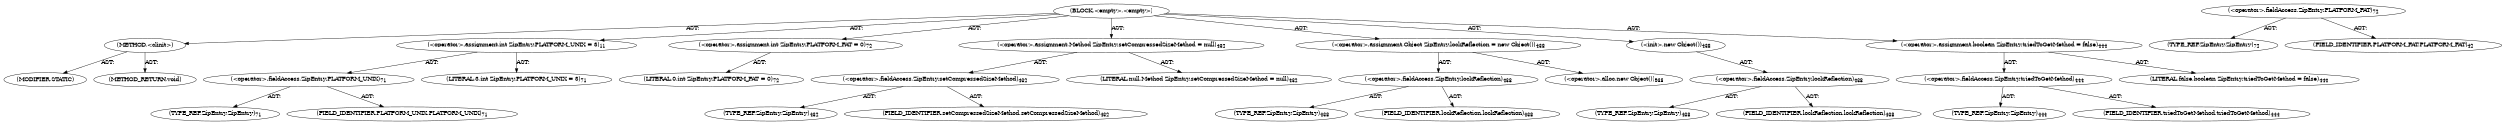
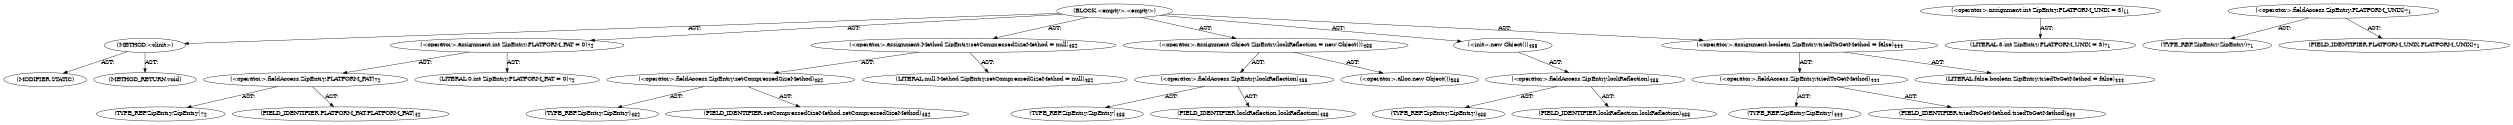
(832, 27) -> none
none -> (408, 62)
(414, 62) -> none
(2275, 113) -> (2071, 113)
